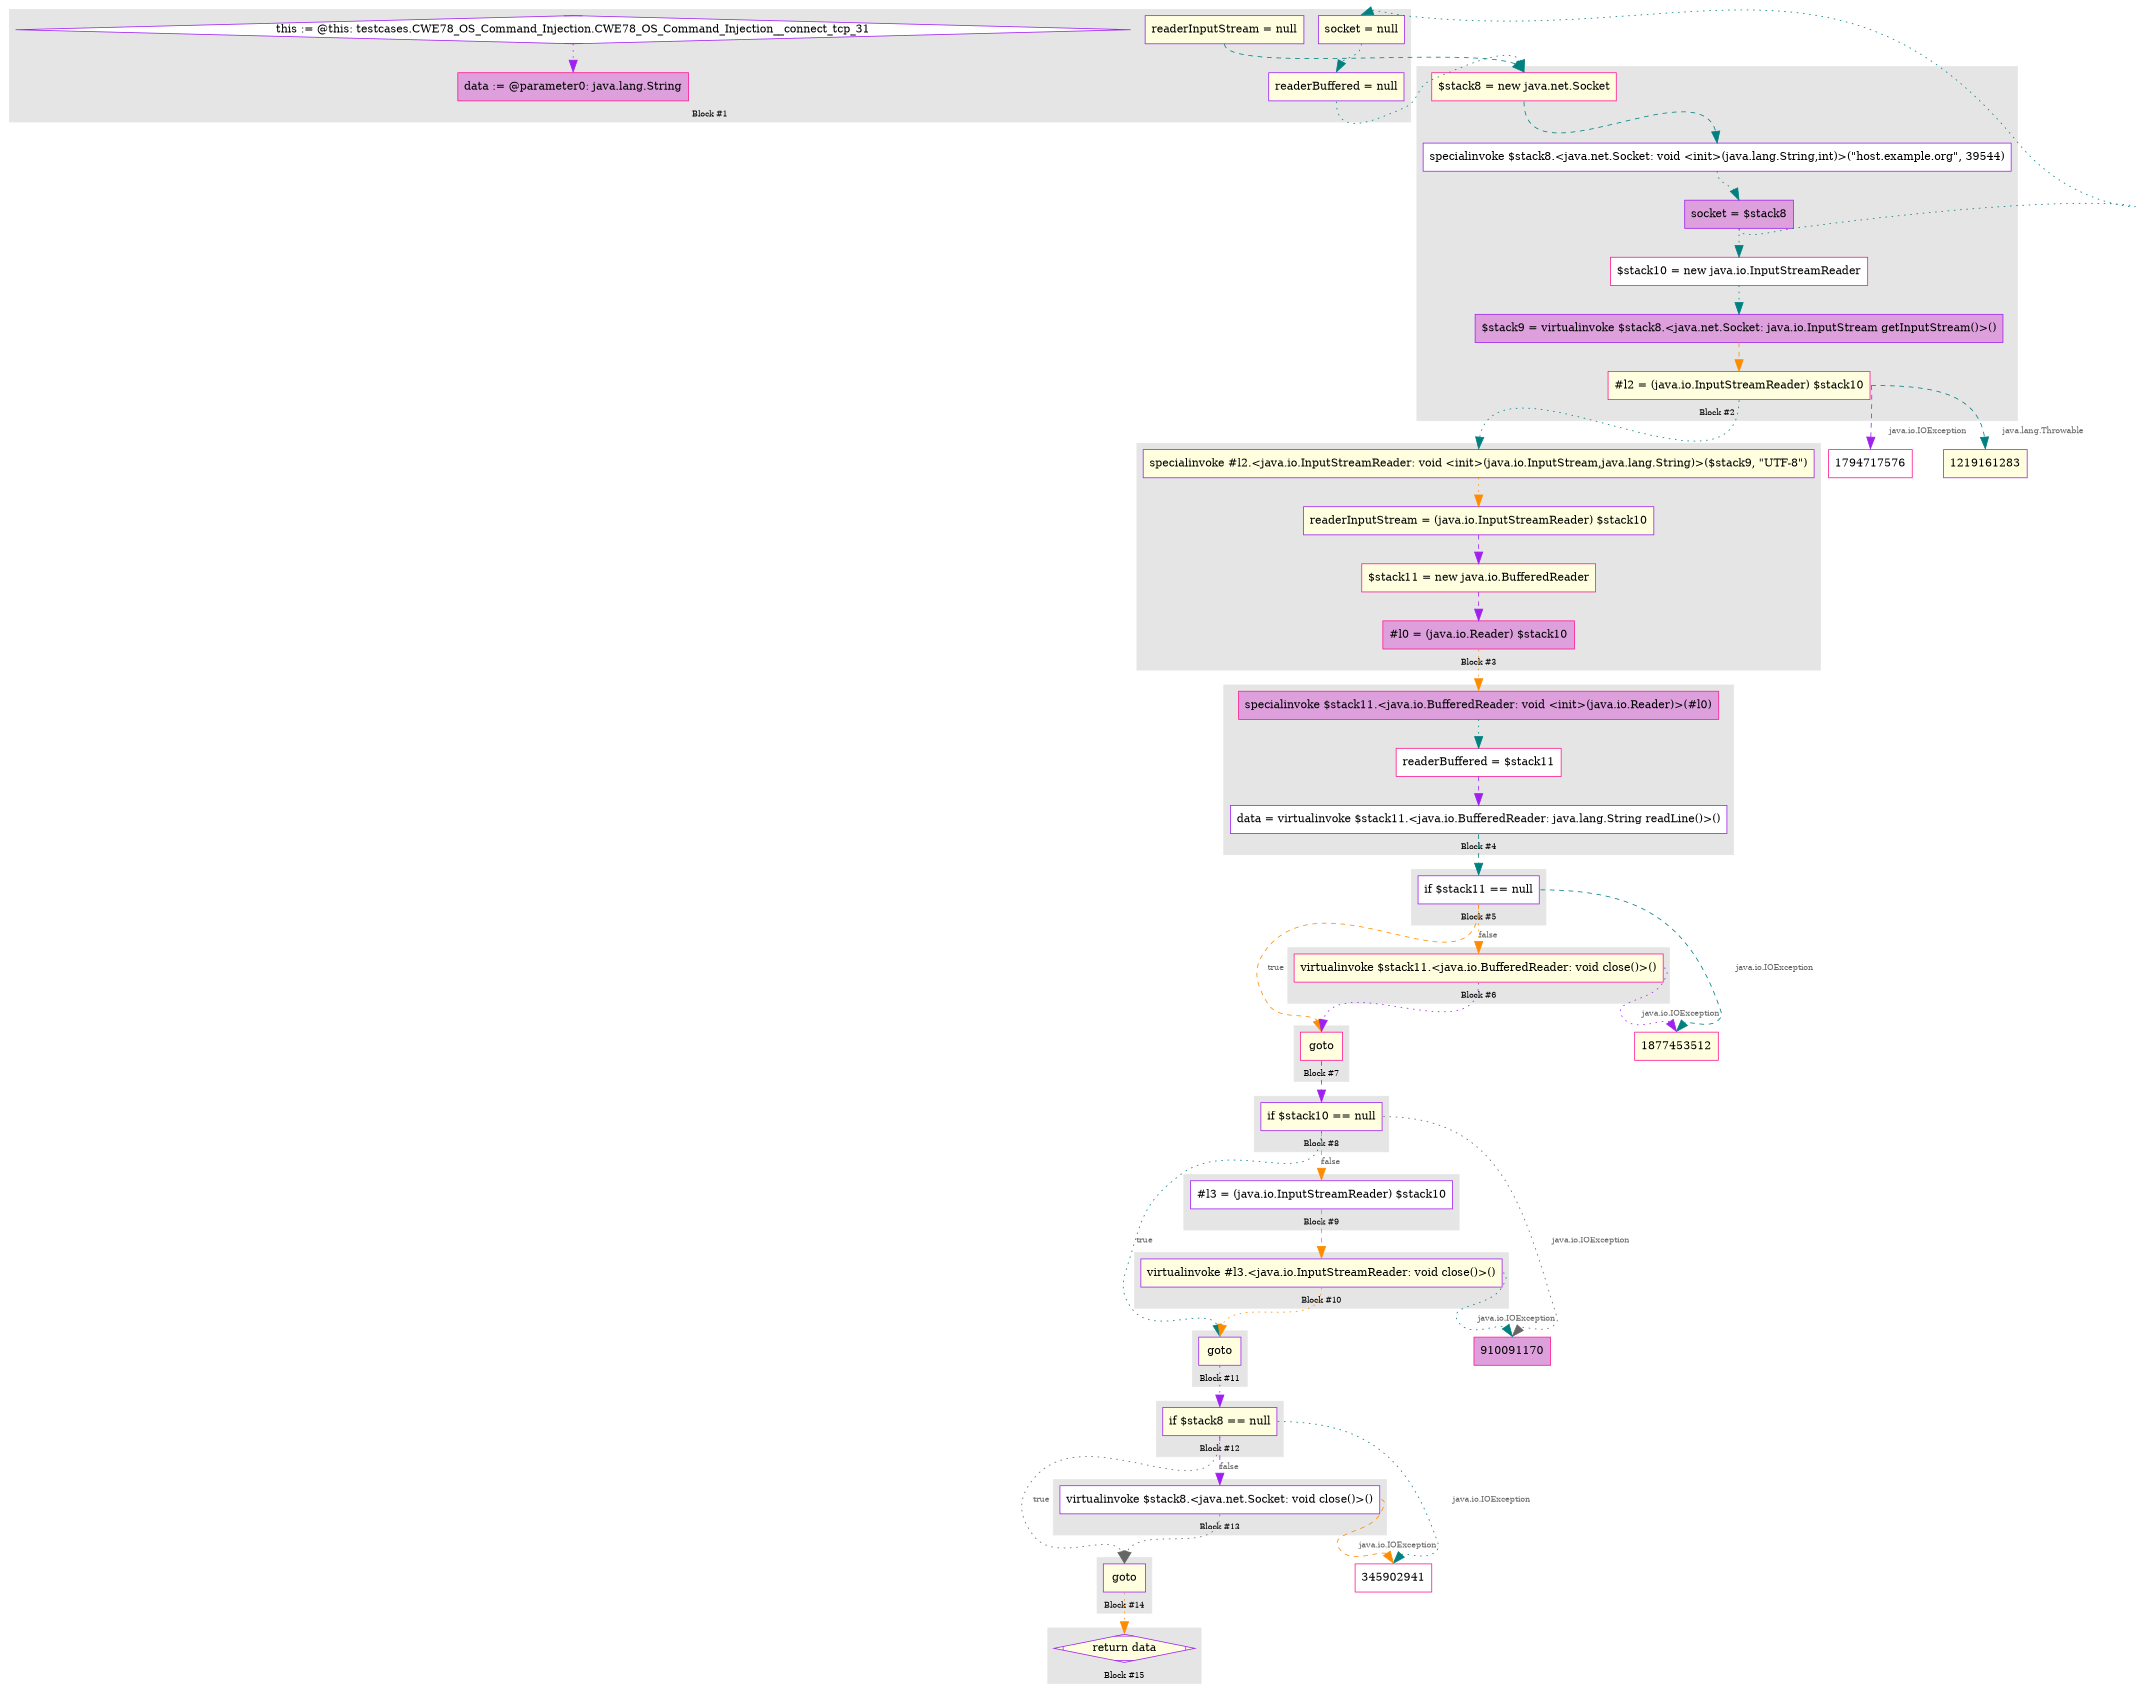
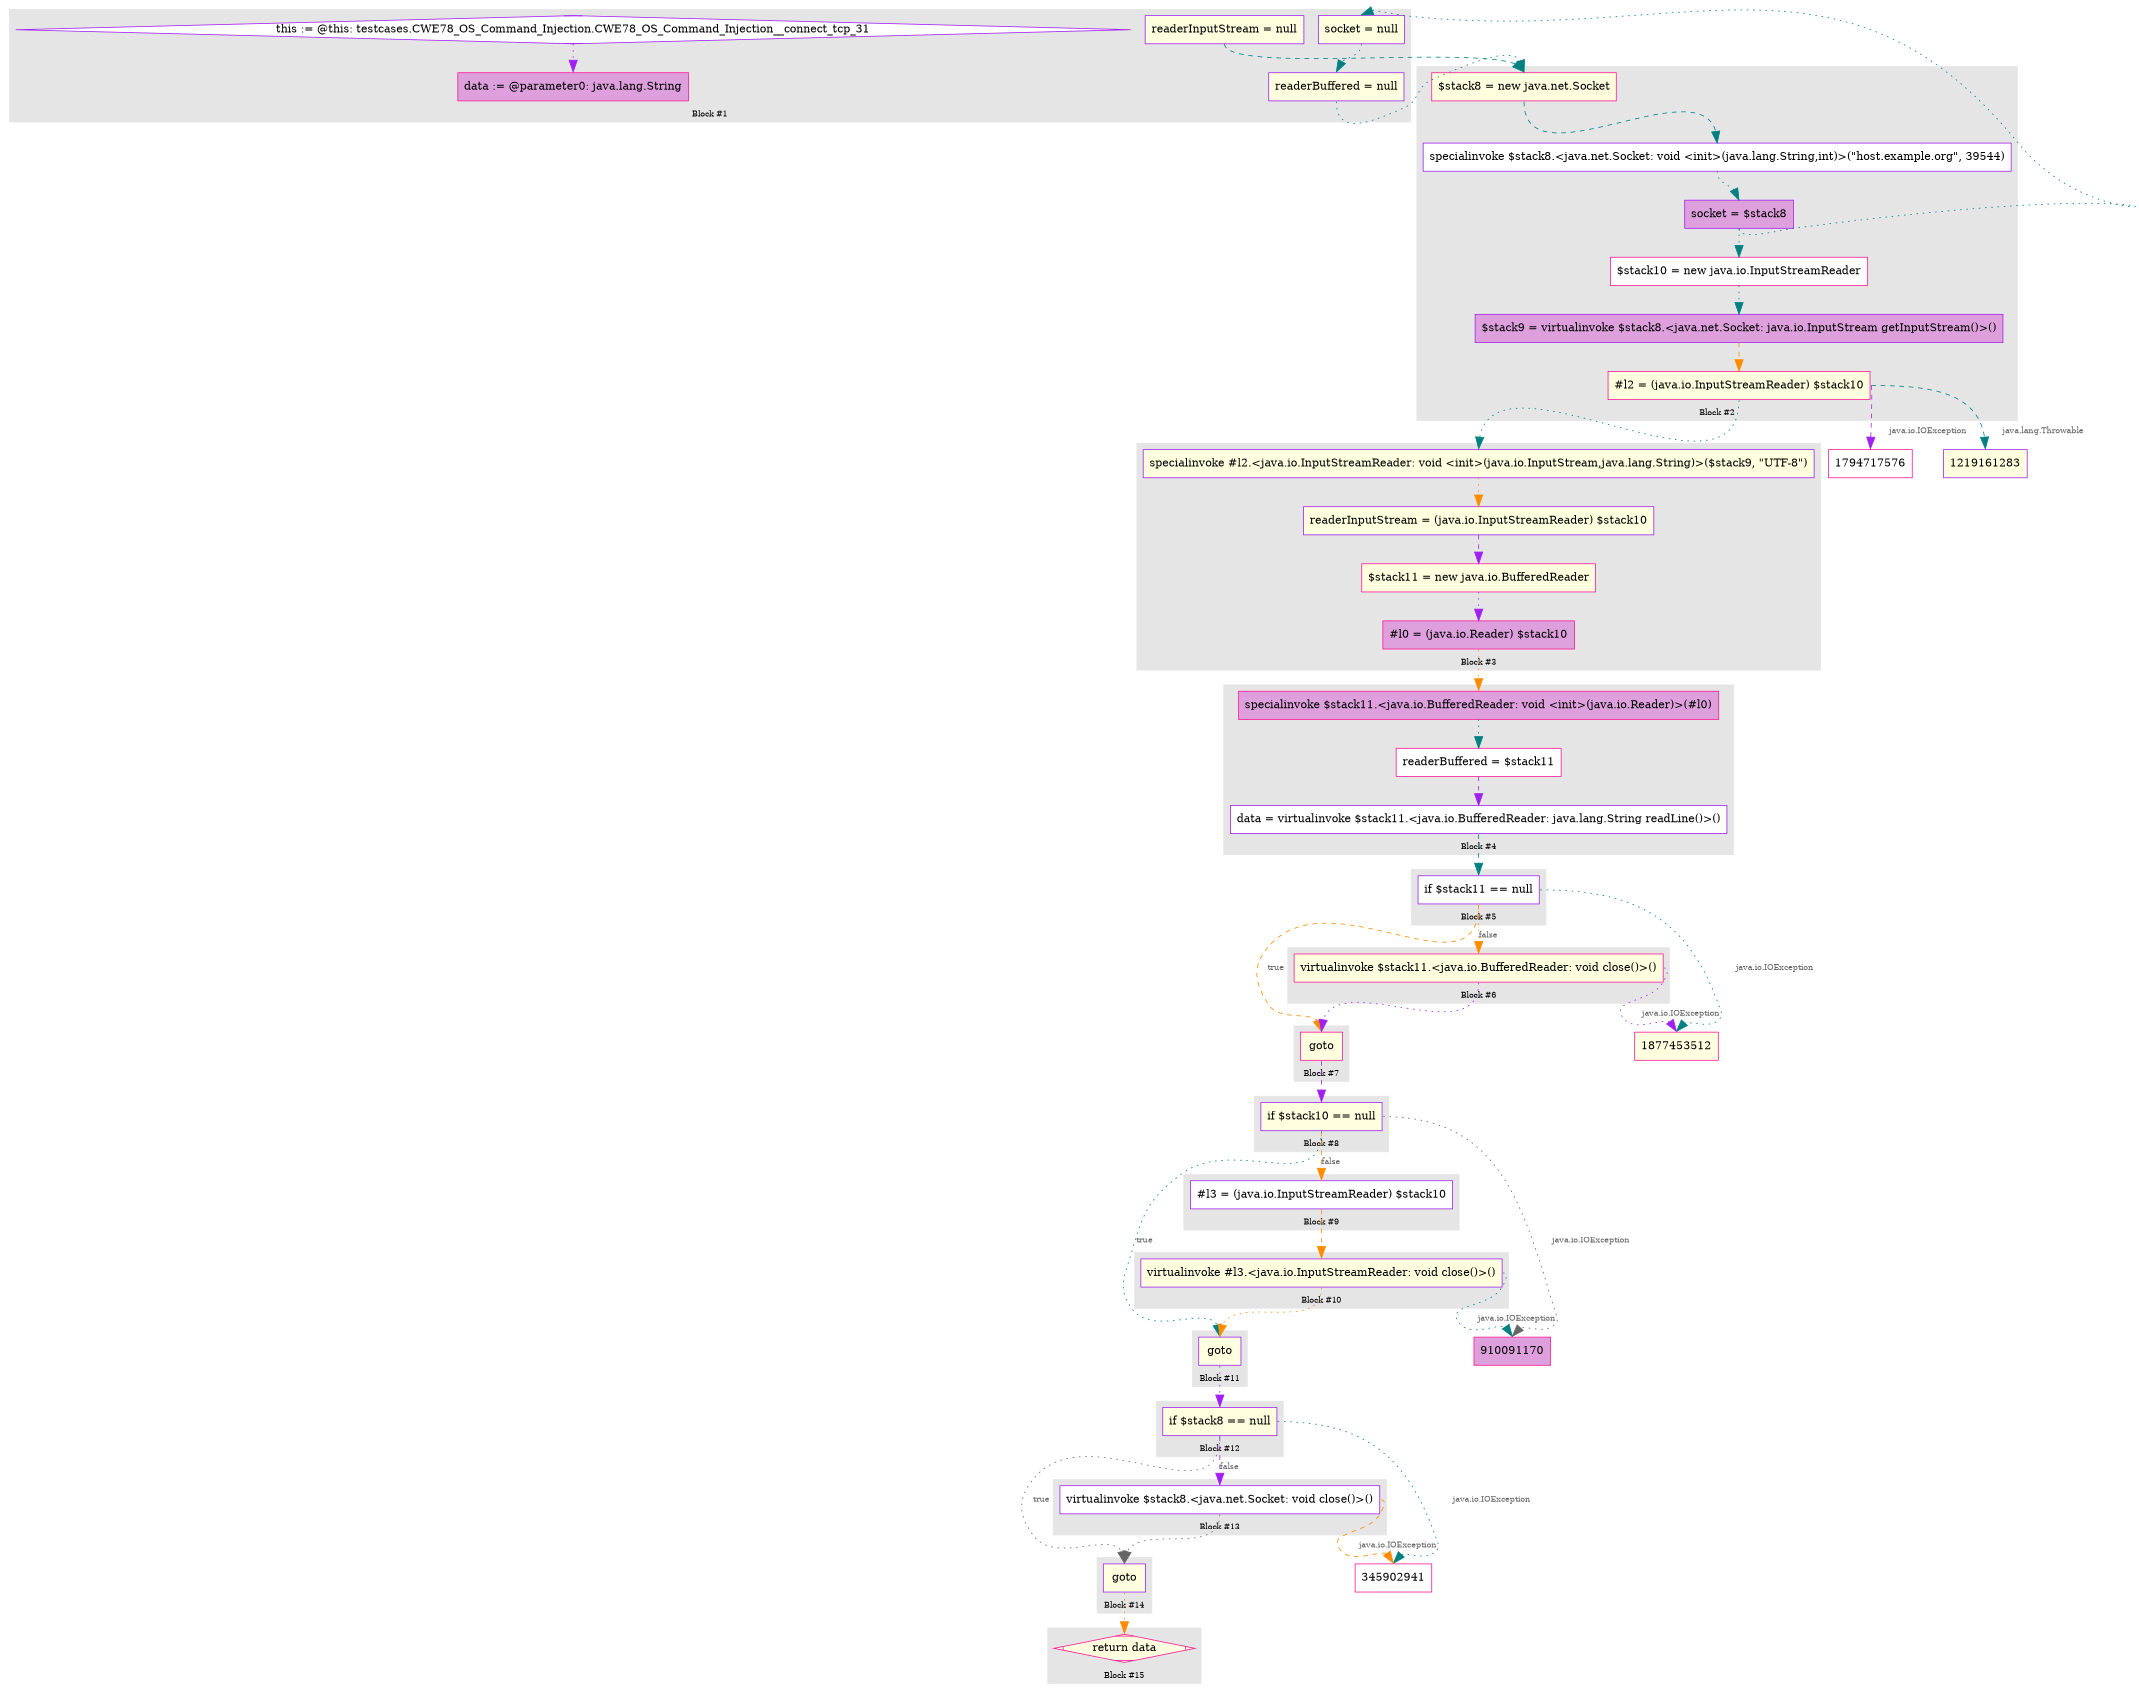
(1479, 600) -> (1479, 600)
(1672, 929) -> (1672, 929)
(1124, 1648) -> (1124, 1648)
